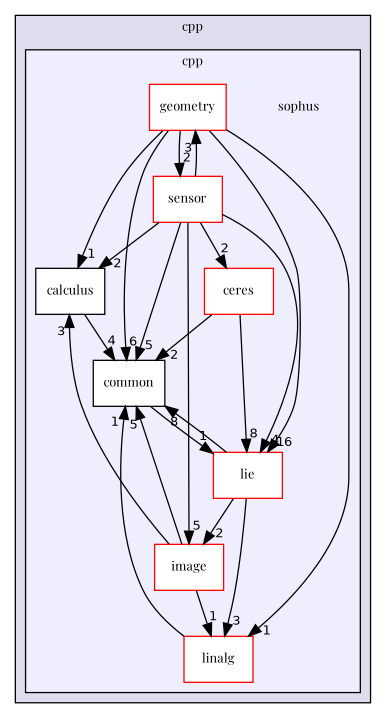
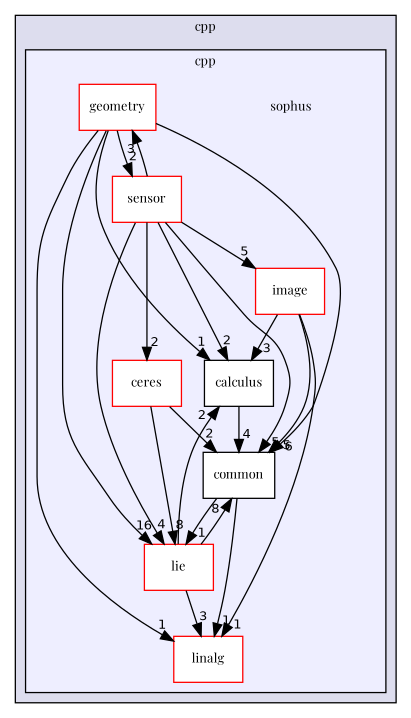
(222, 516) -> (184, 478)
(126, 537) -> (230, 561)
